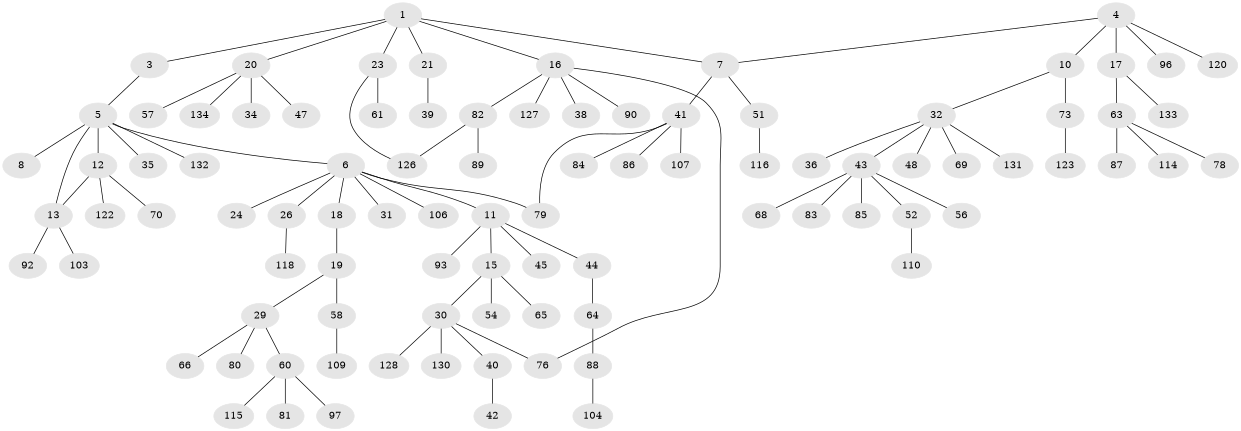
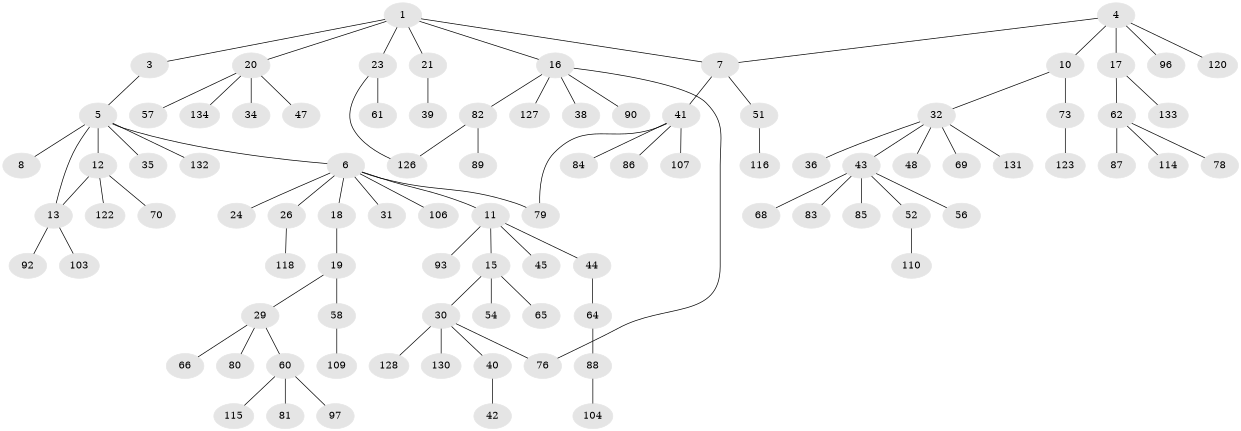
(1117, 116) -> (1117, 116)
